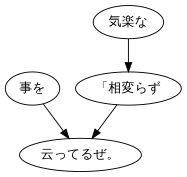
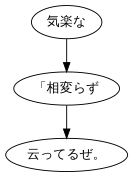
(33, 89) -> none
